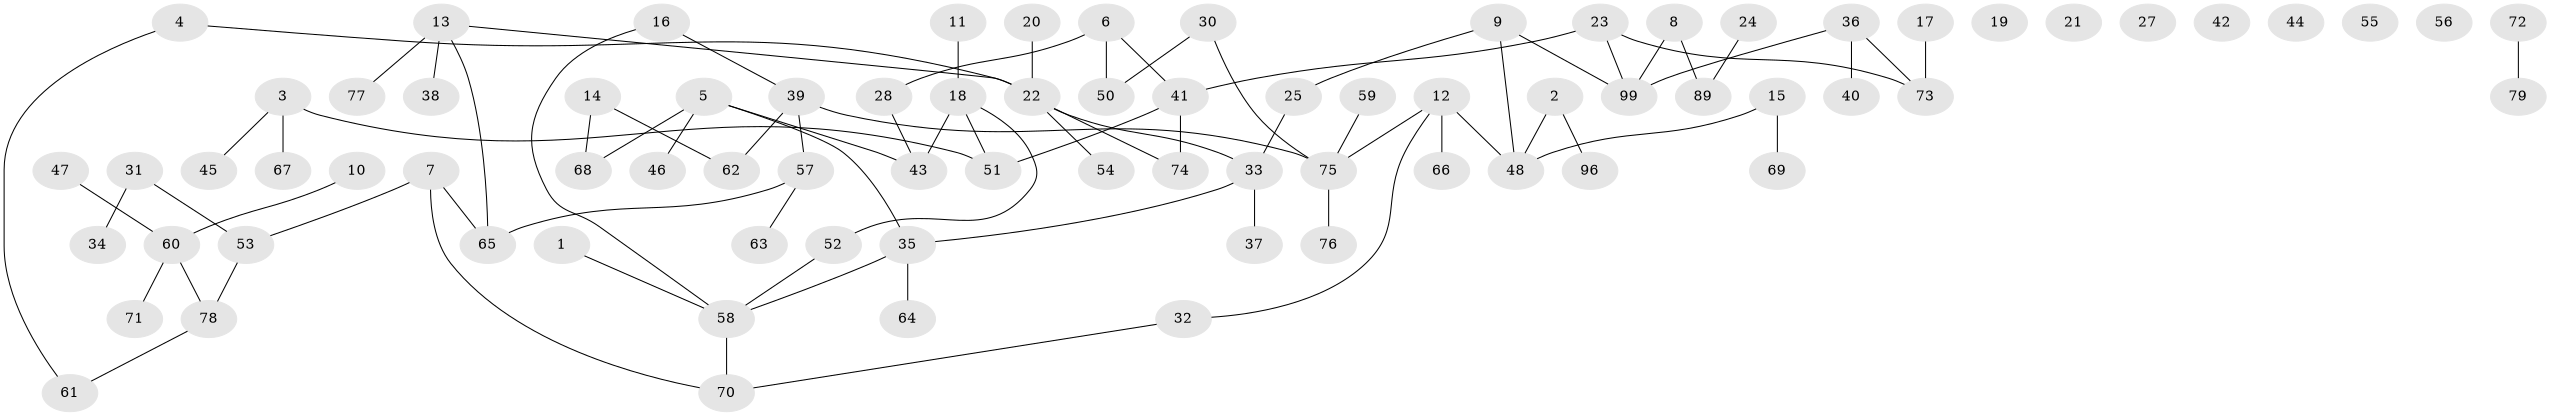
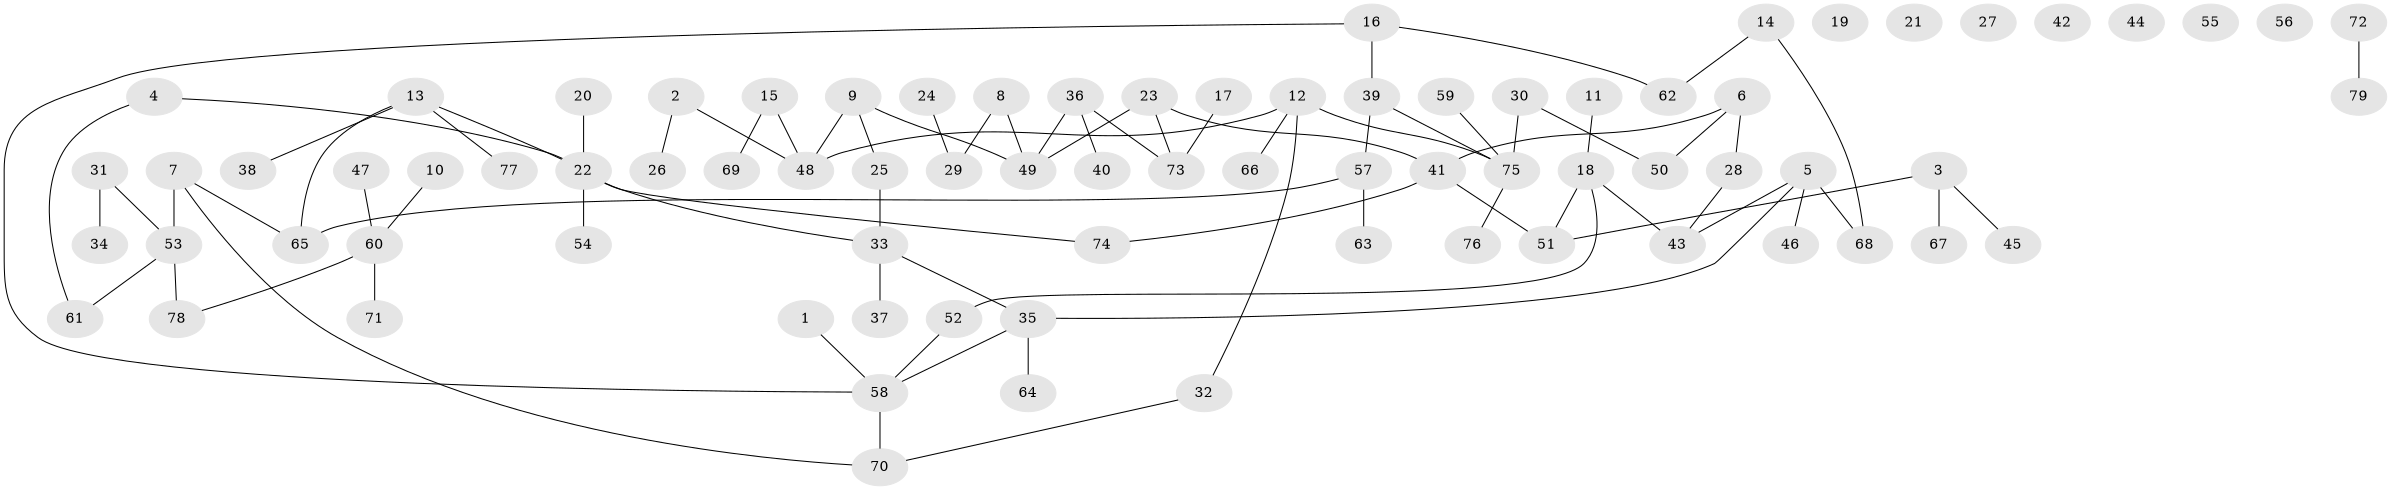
(1629, 97) -> (1028, 171)
(1703, 97) -> (954, 171)
(764, 134) -> (1525, 50)
(1590, 171) -> (658, 171)
(139, 356) -> (125, 282)
